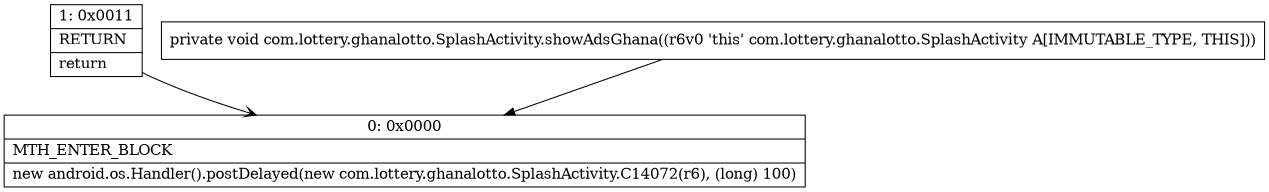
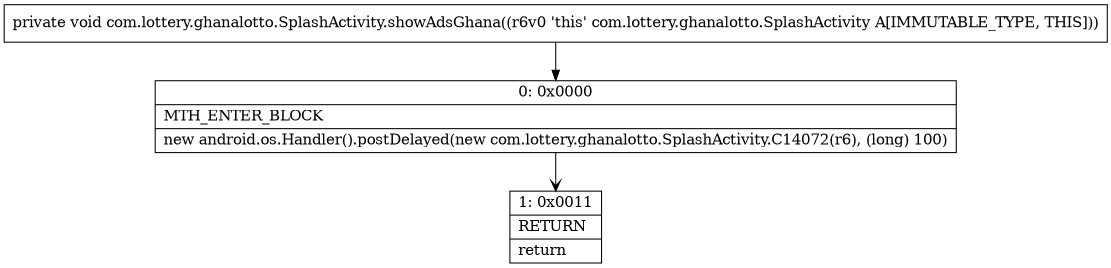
(193, 94) -> (556, 167)
